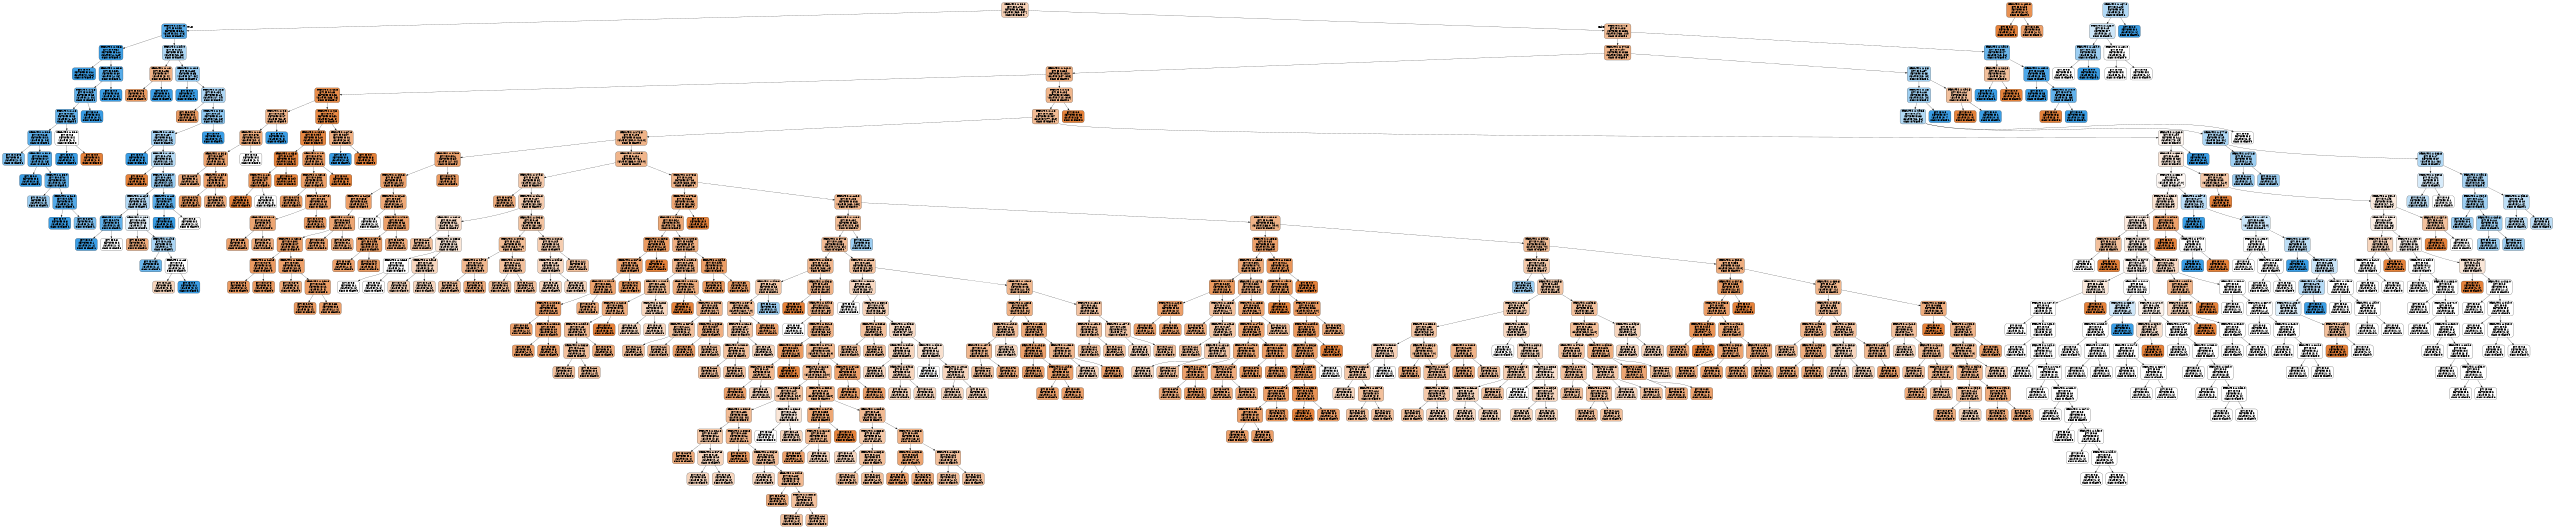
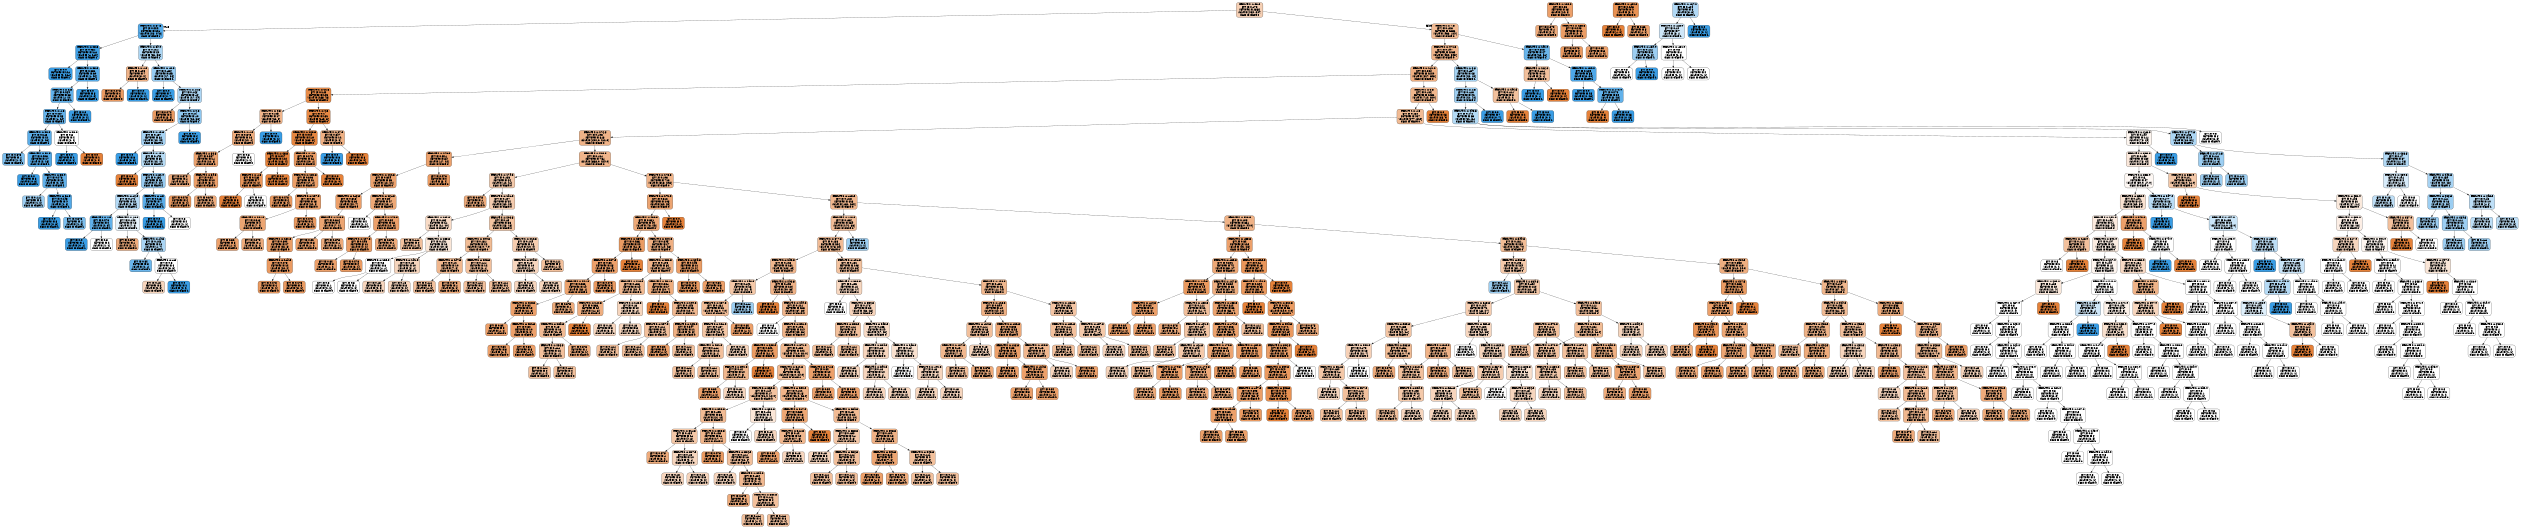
(291, 254) -> none
(1891, 340) -> (1902, 361)
(1573, 361) -> (1546, 340)
